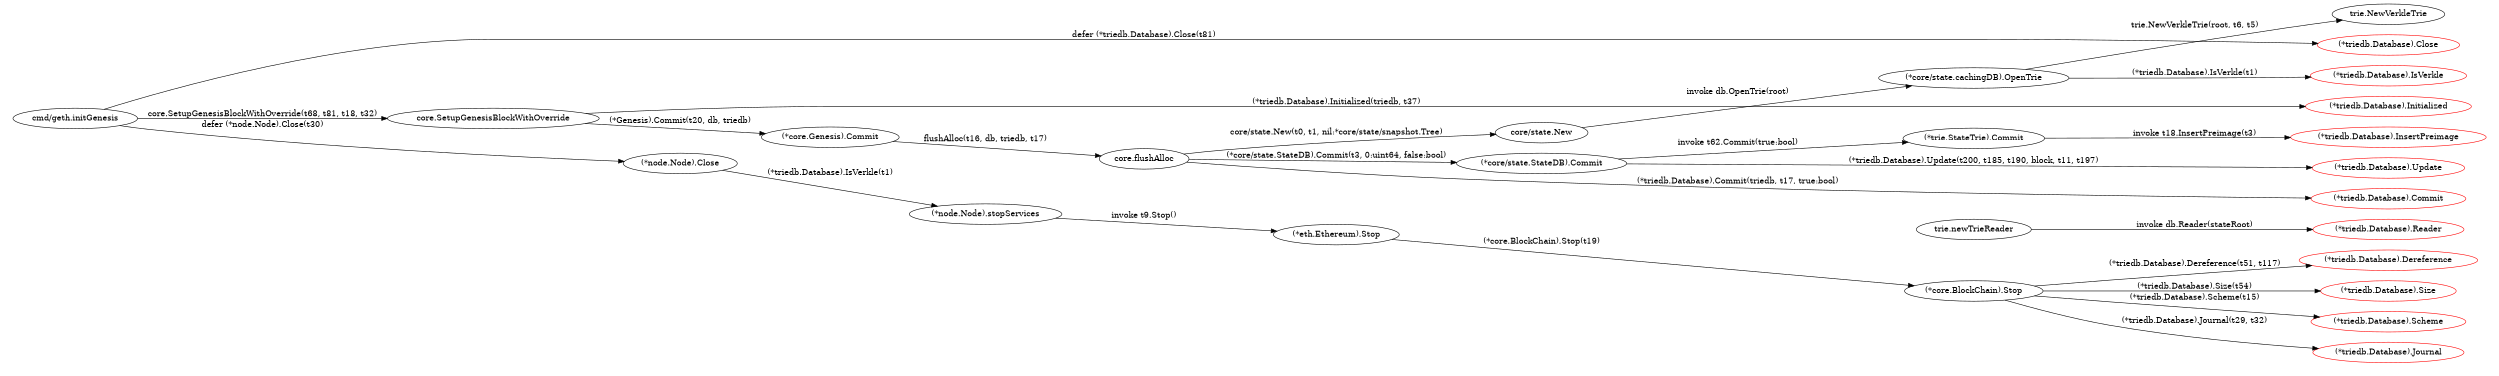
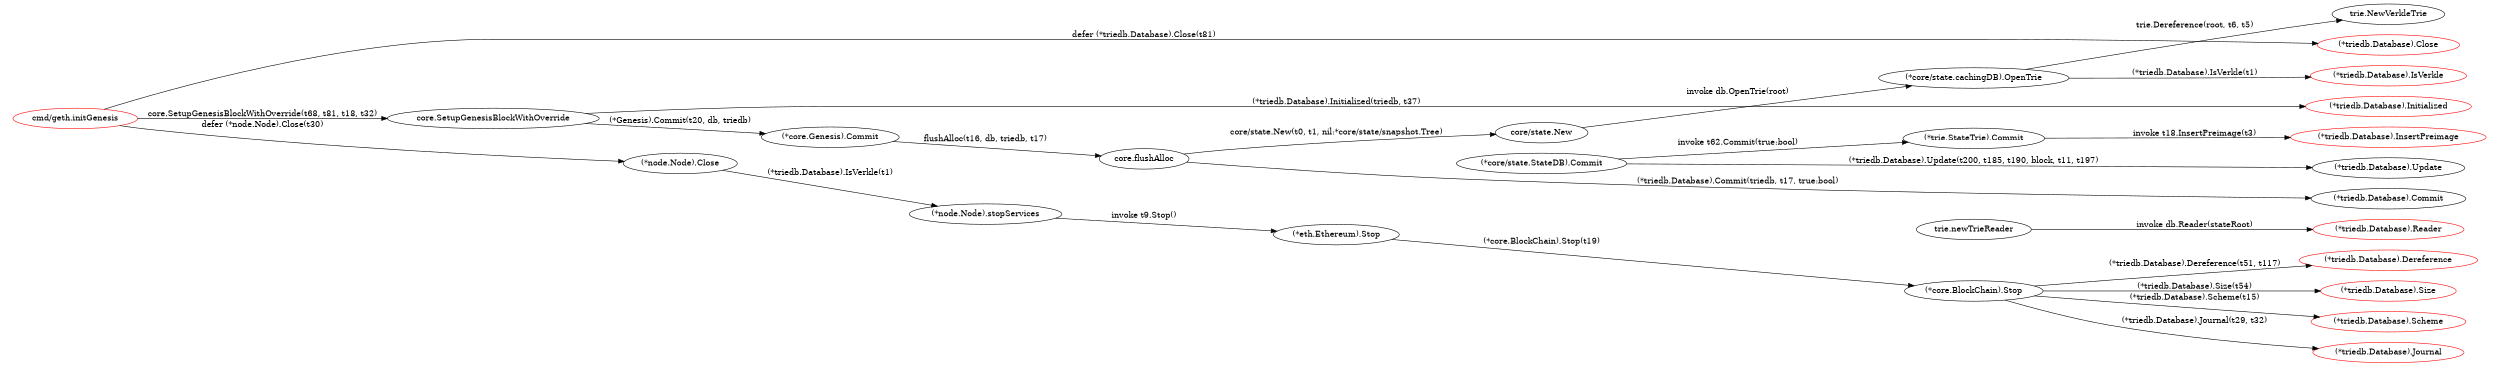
(2195, 25) -> (2195, 25)
(75, 118) -> (75, 118)
(1320, 161) -> none
(2388, 168) -> (2388, 168)
(2388, 199) -> (2388, 199)
